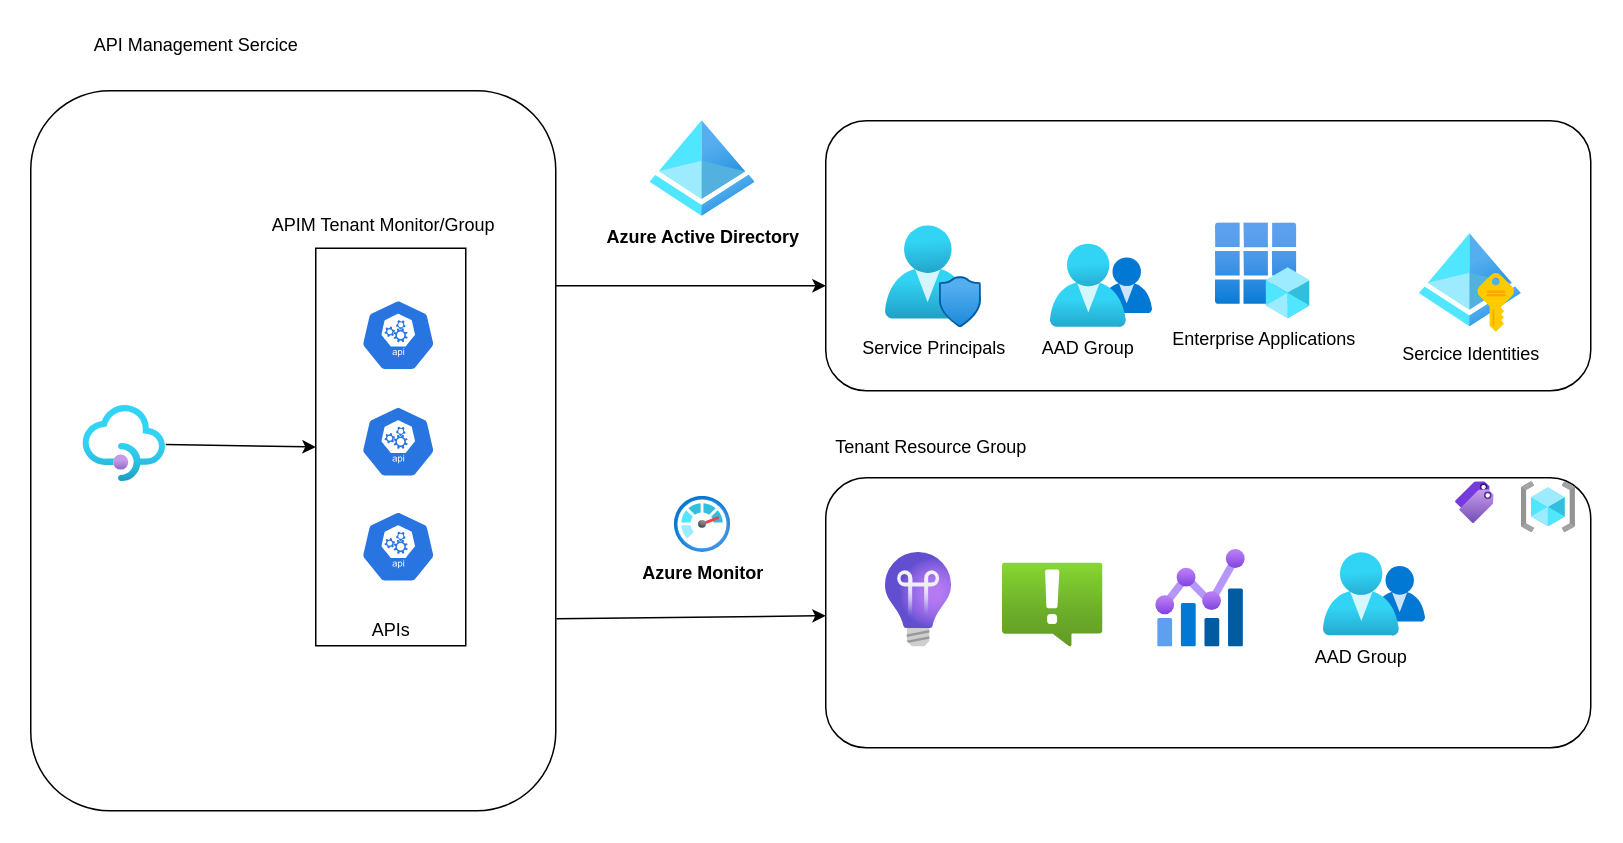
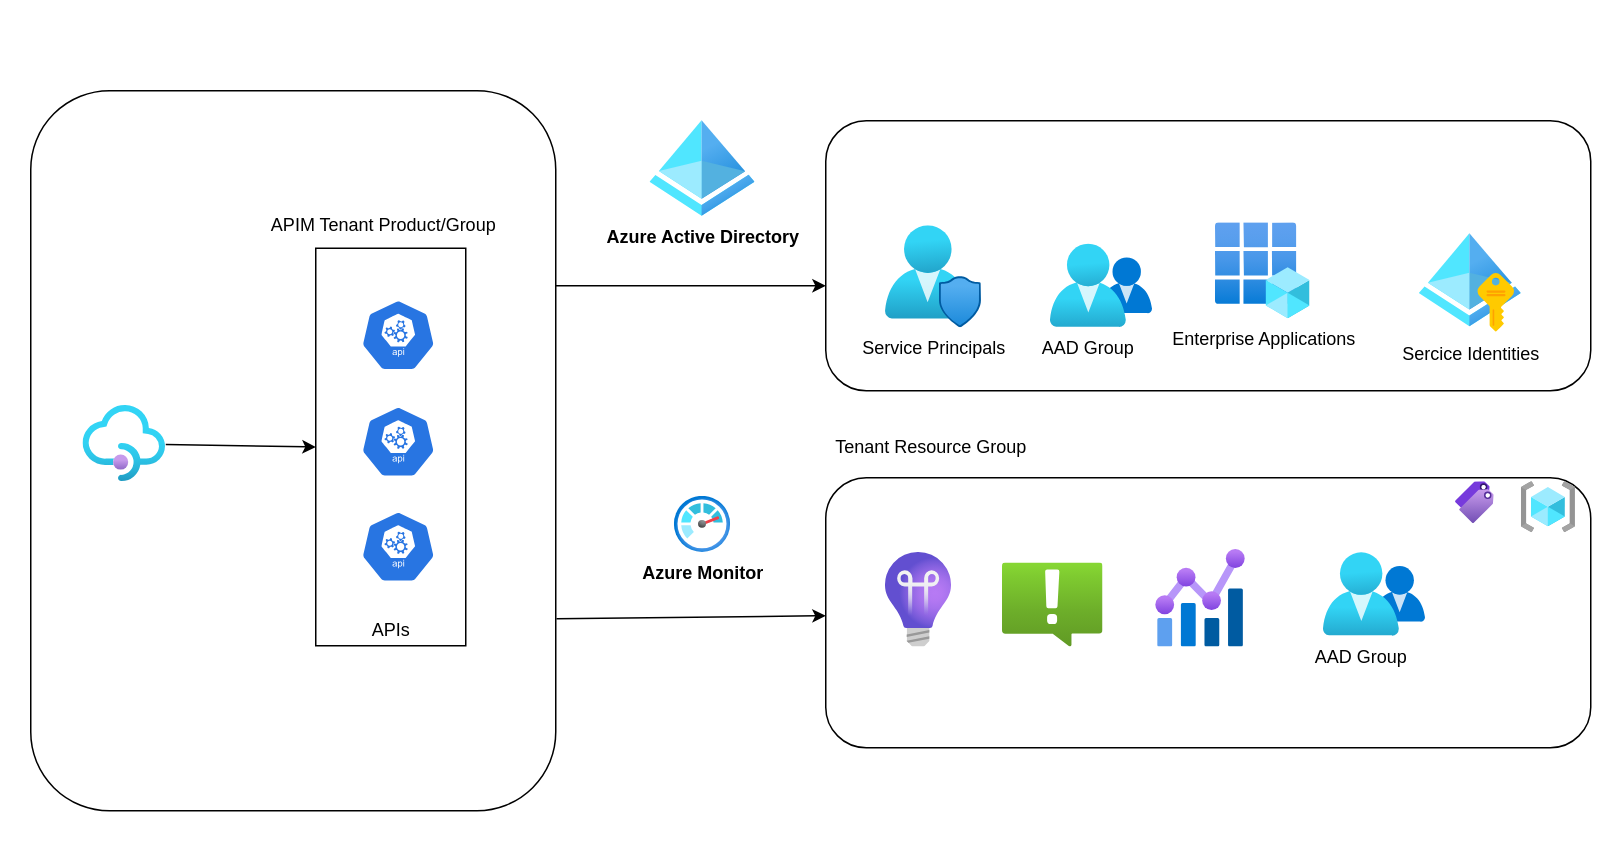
(196, 46) -> none
(384, 226) -> (384, 226)
